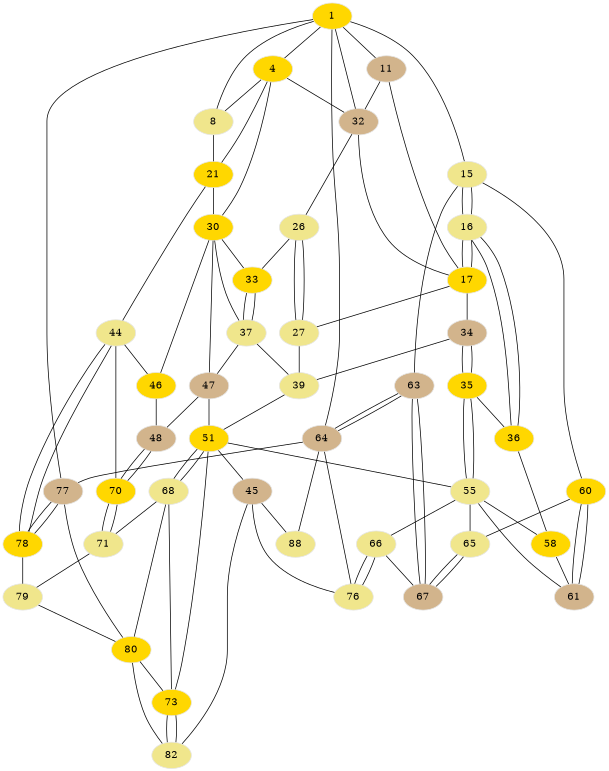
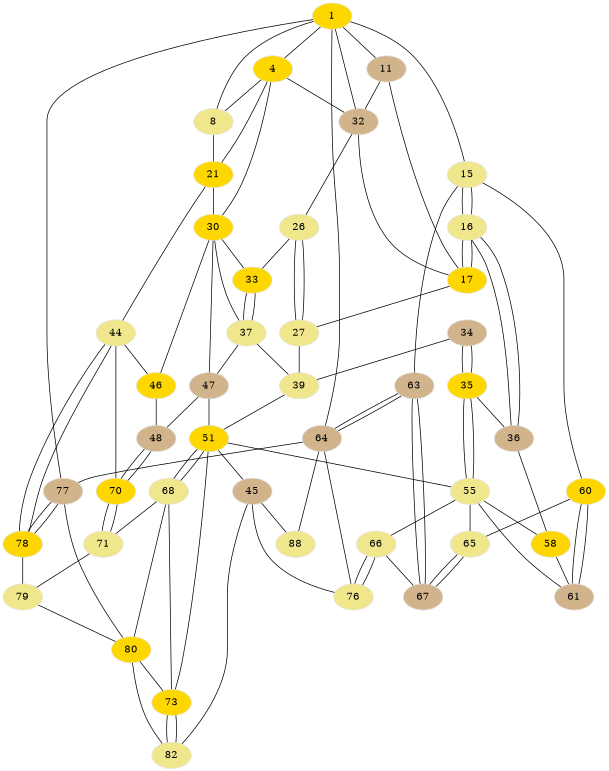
(467, 307) -> none
(514, 439) -> (514, 439)
